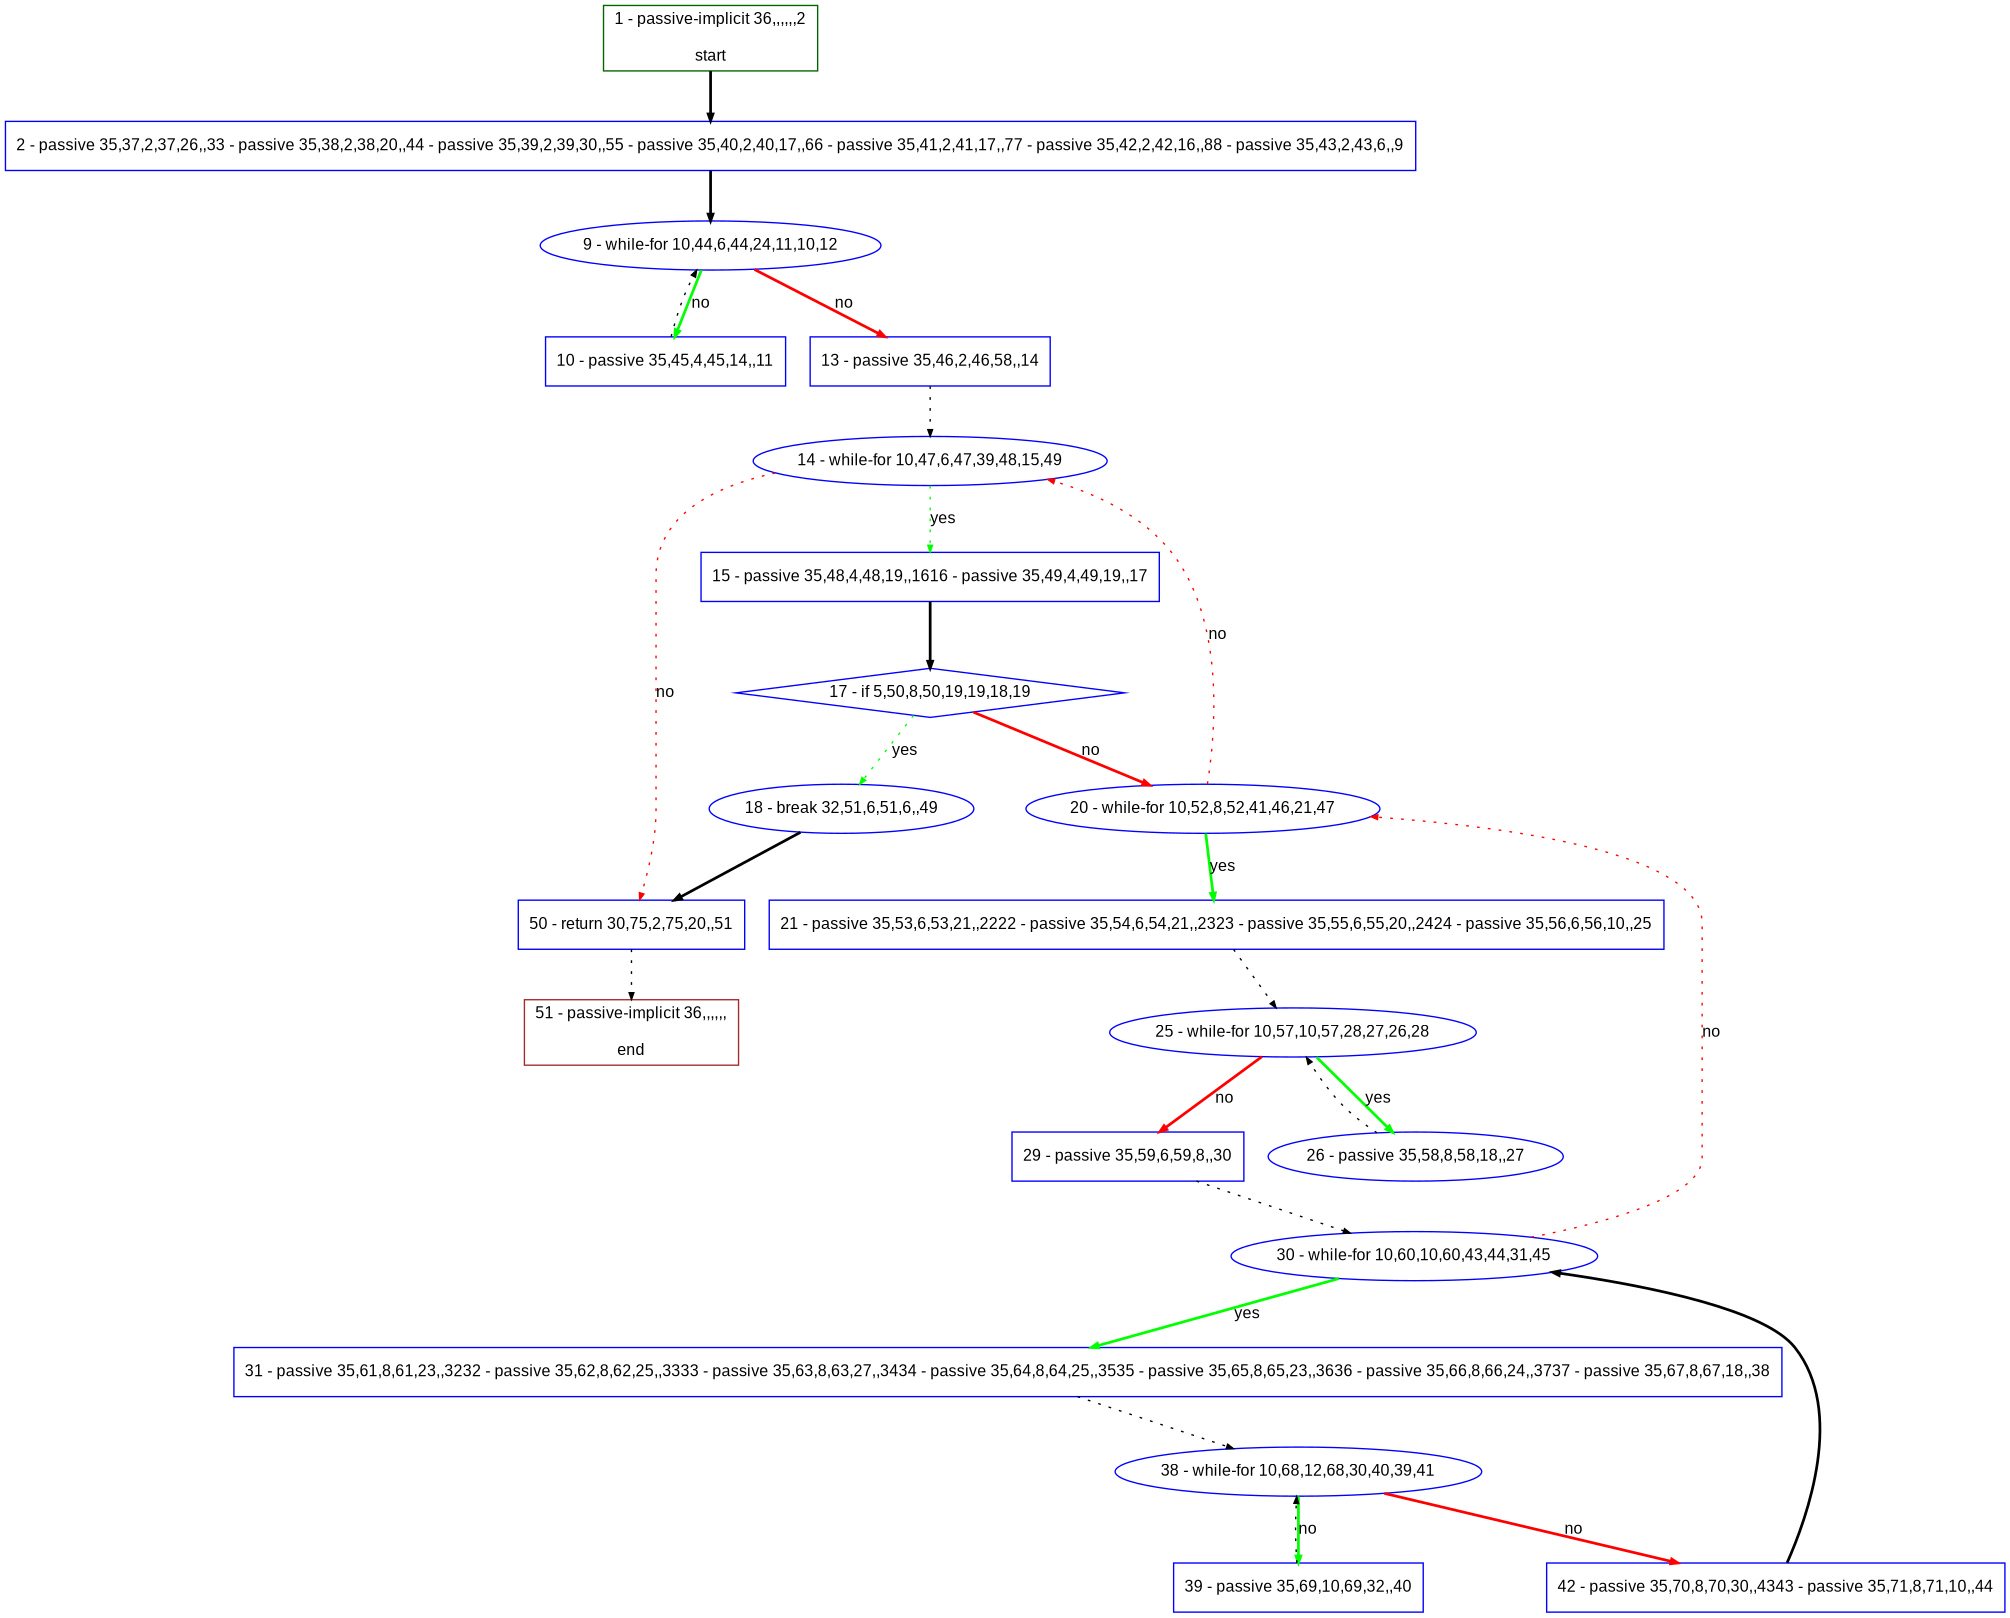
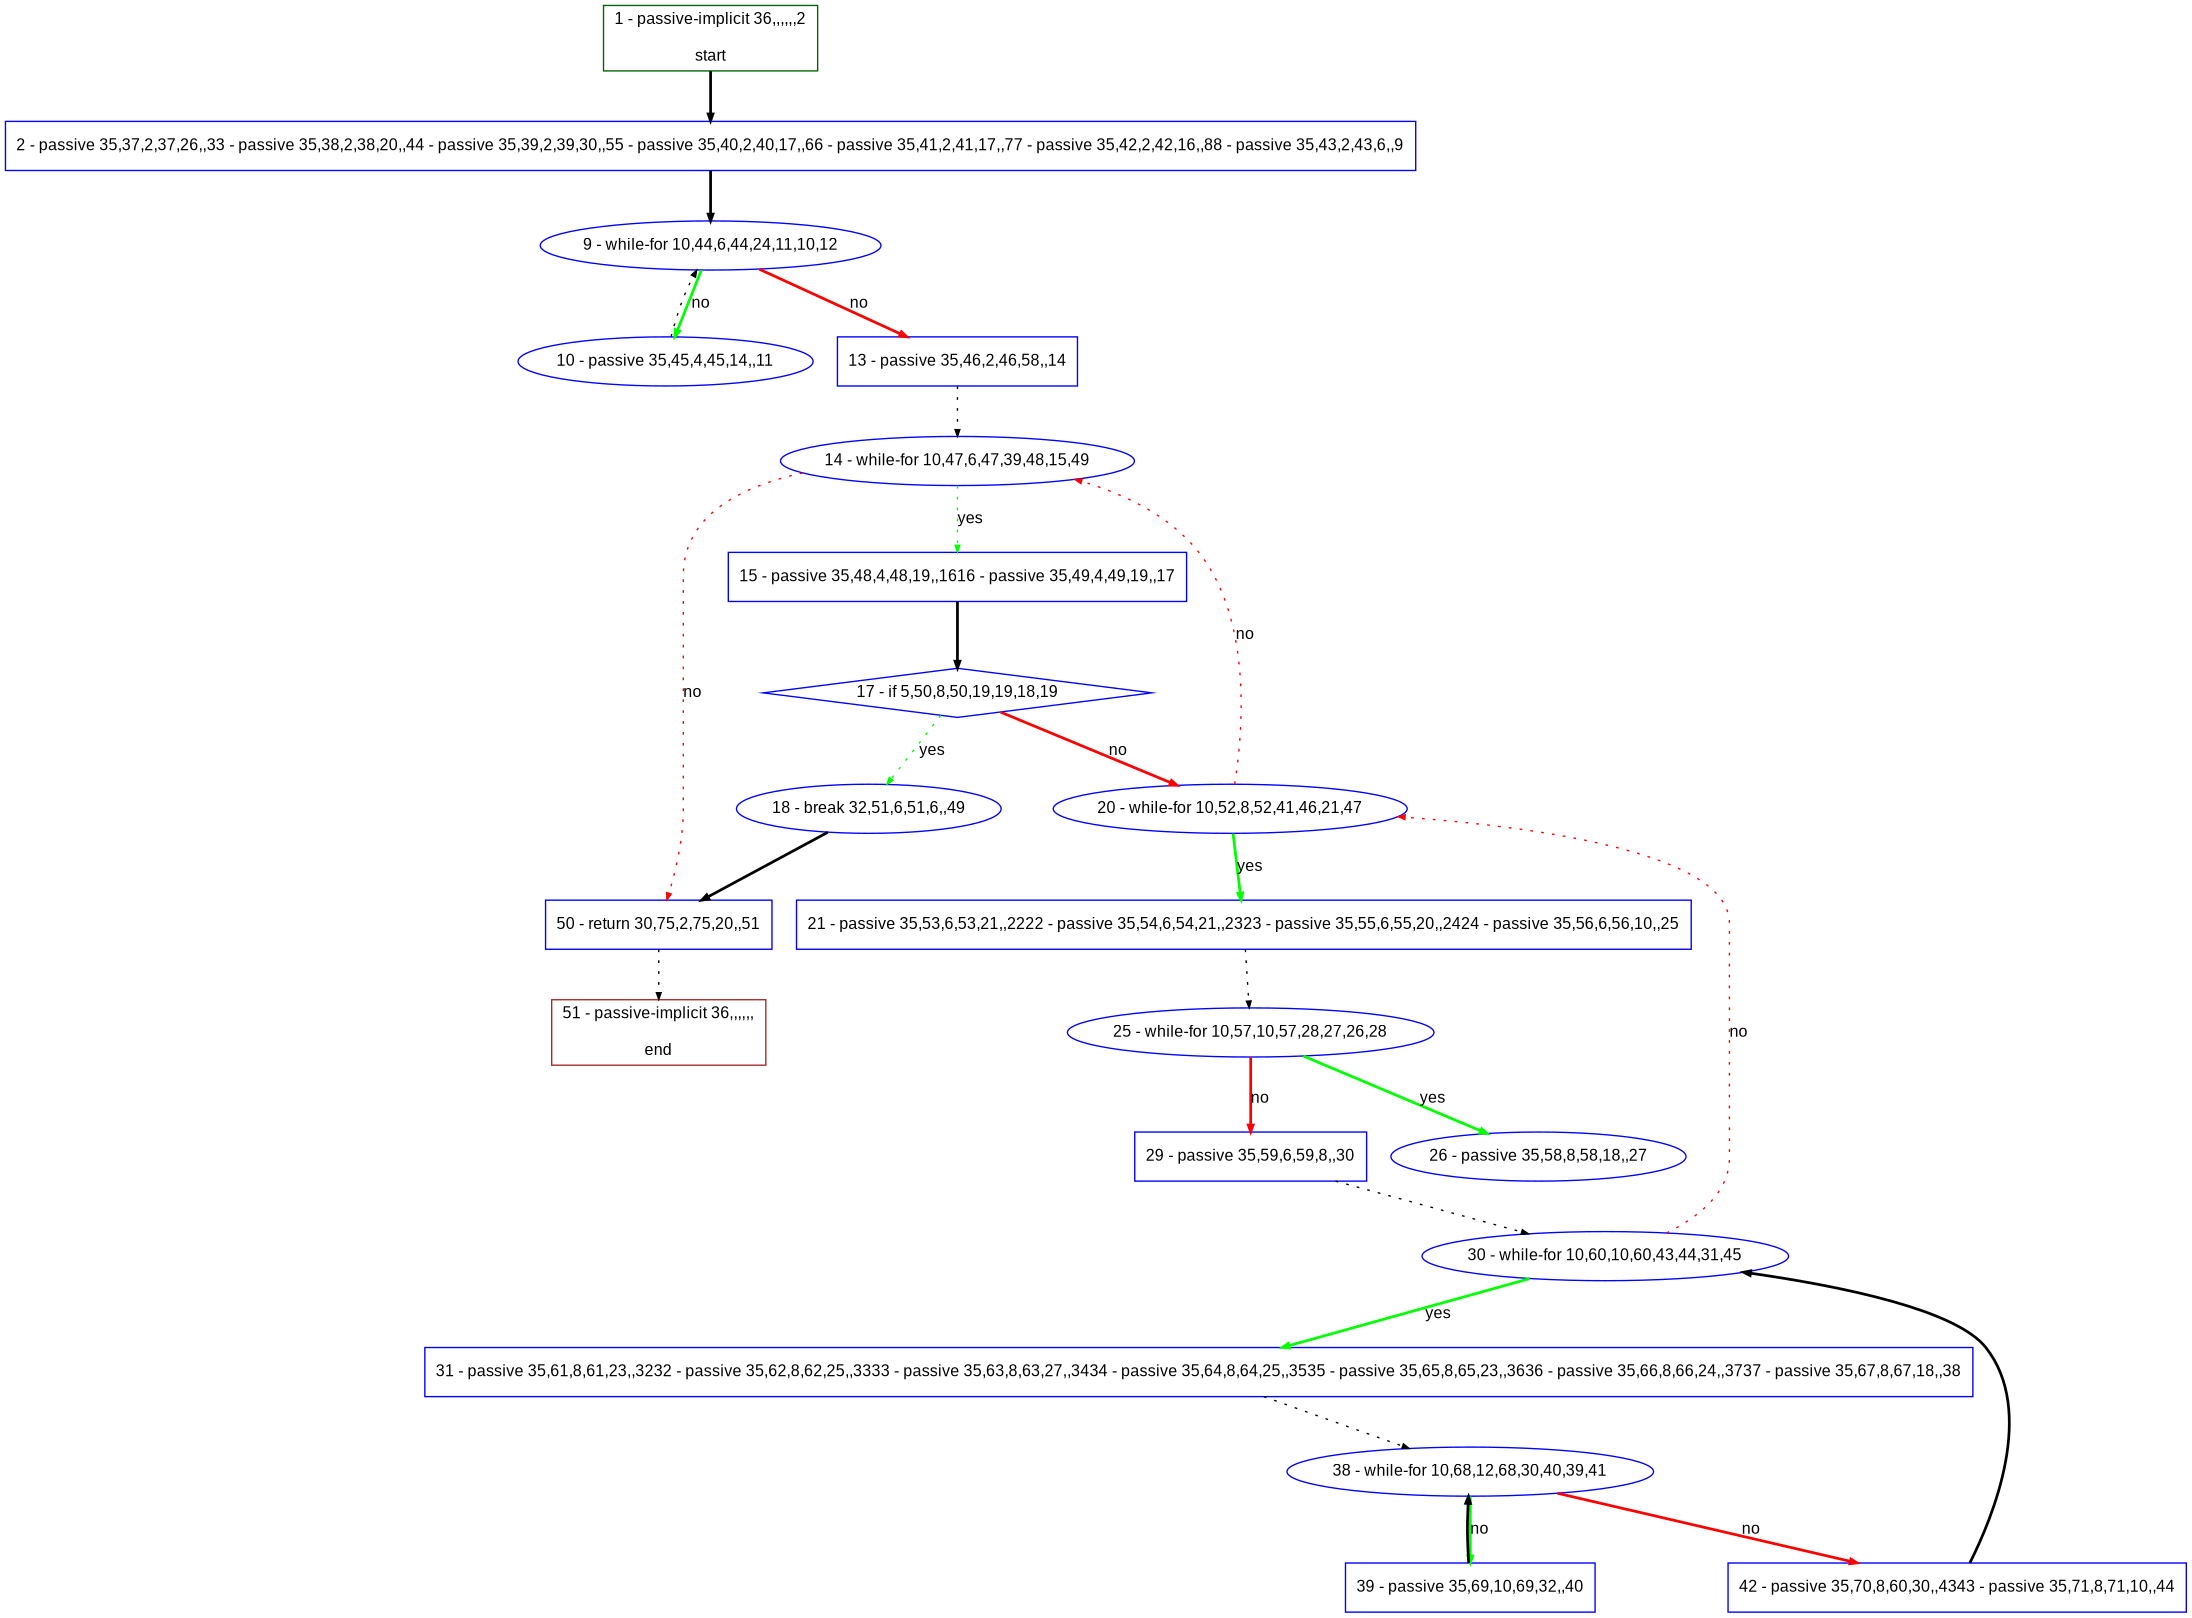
(666, 361) -> (666, 361)
(1340, 1102) -> none
(1296, 1533) -> (1467, 1533)
(1776, 1588) -> (1957, 1588)
